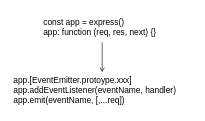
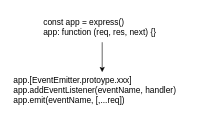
(102, 68) -> (102, 66)
